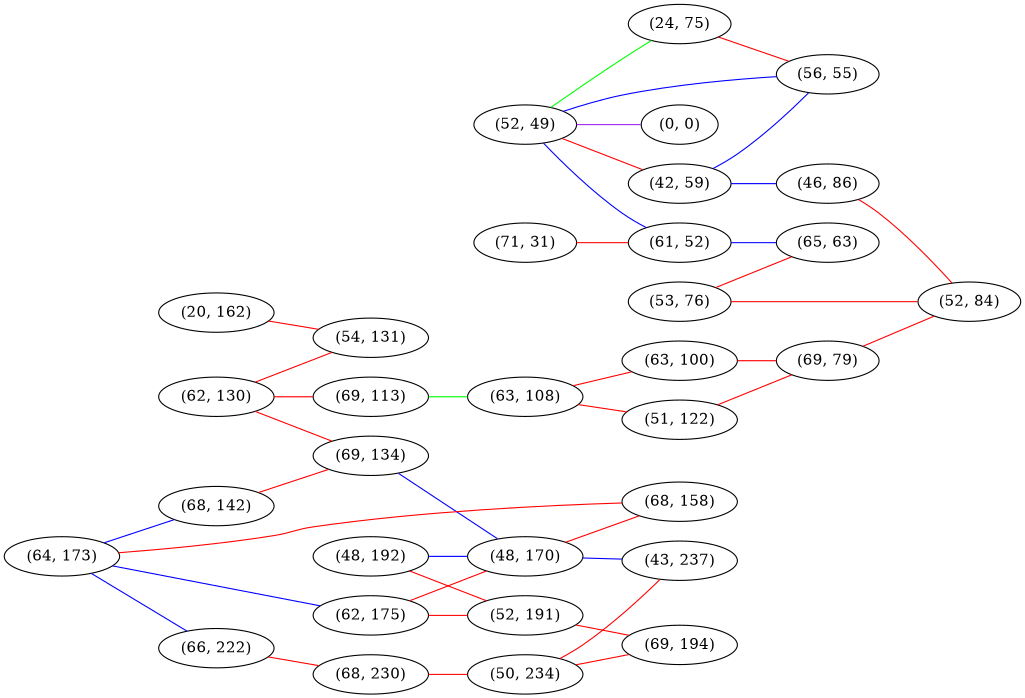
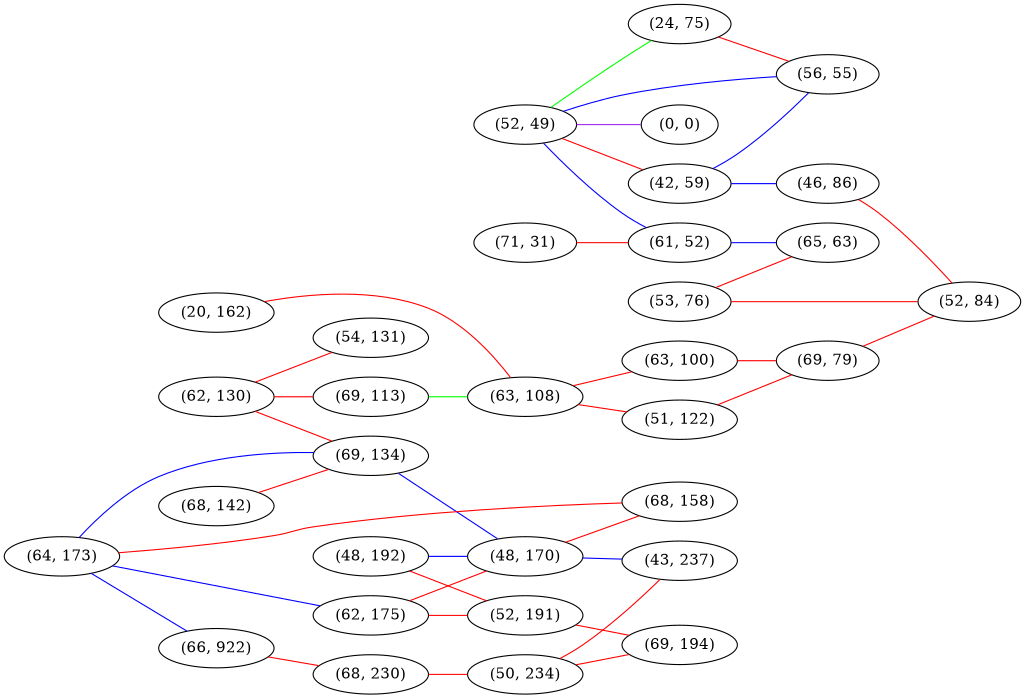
(294, 325) -> (401, 300)
(139, 531) -> (186, 467)
(216, 648) -> (216, 648)
